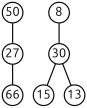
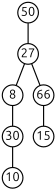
none -> (20, 75)
(51, 75) -> (44, 116)
(75, 95) -> (13, 178)
